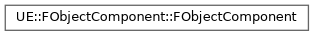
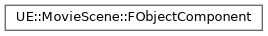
(157, 18) -> (134, 18)
